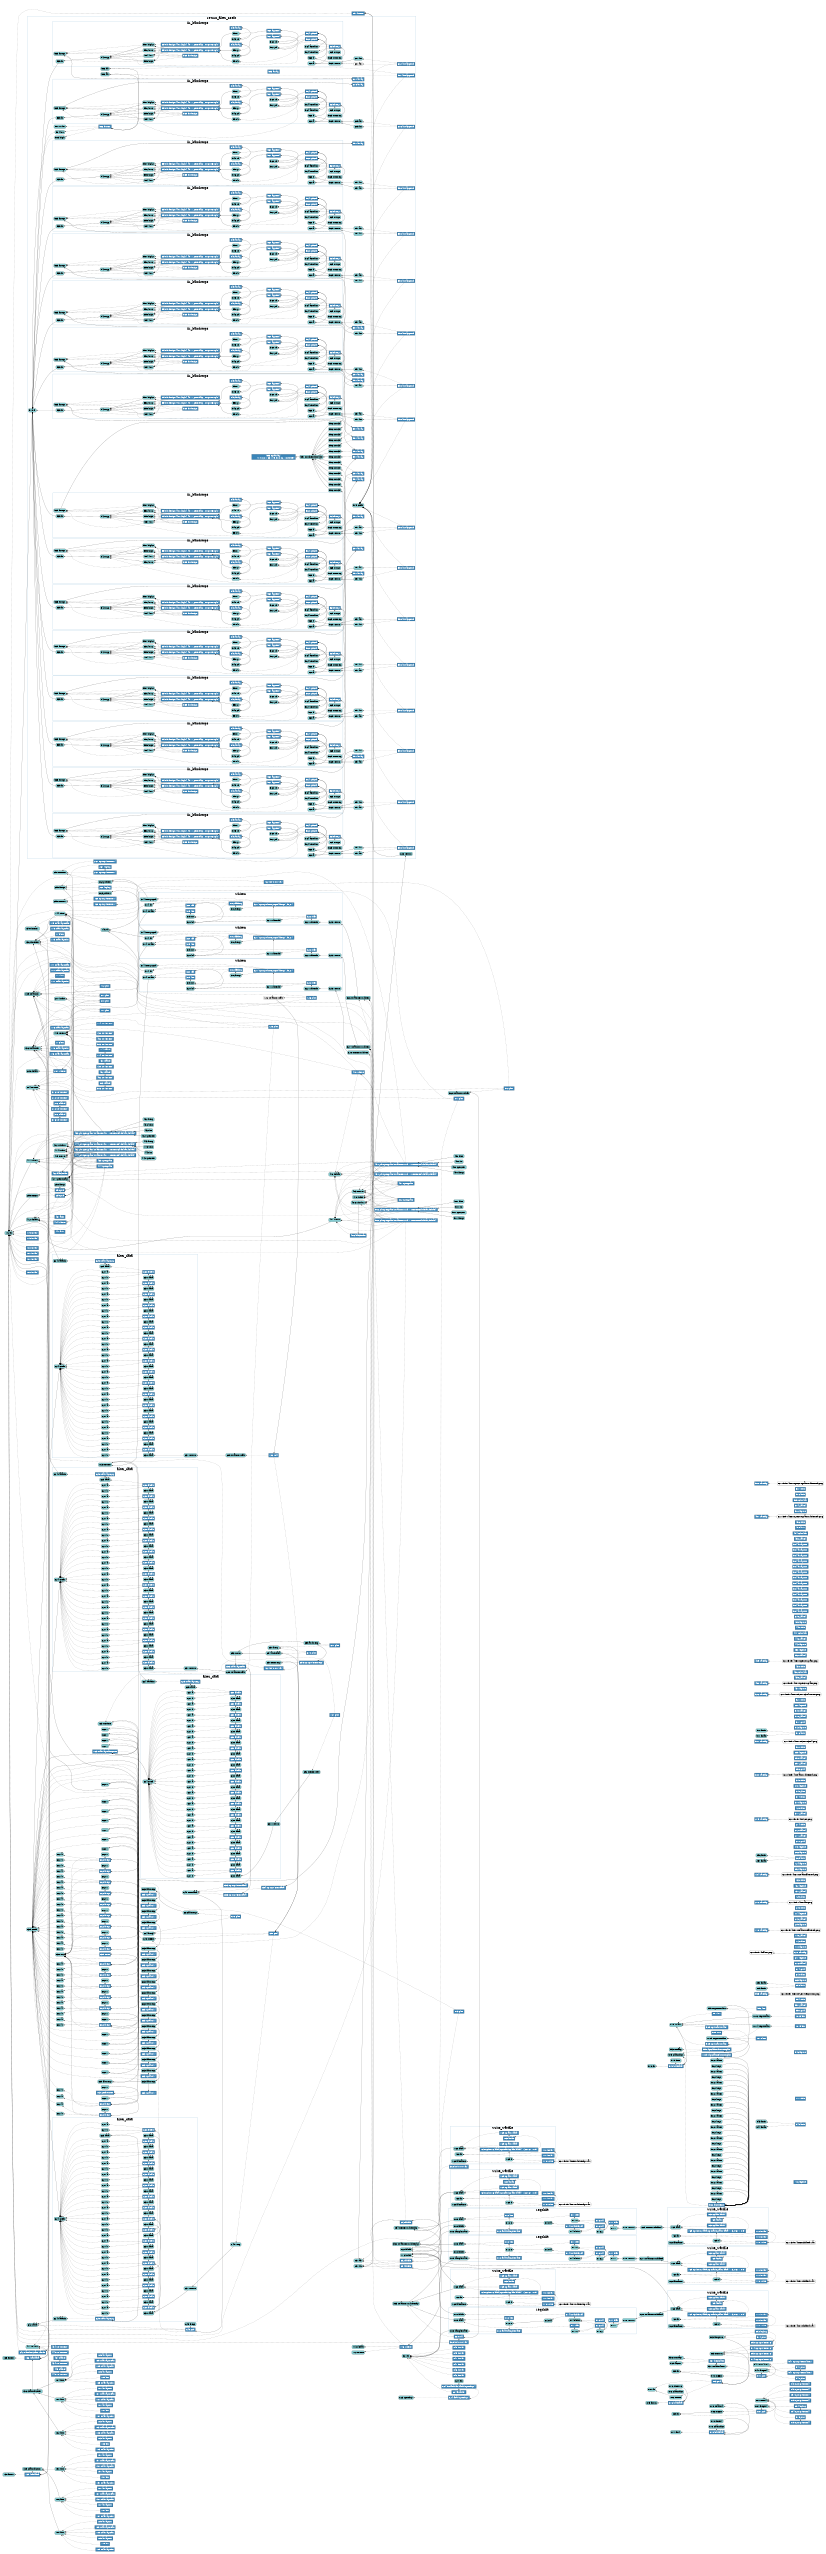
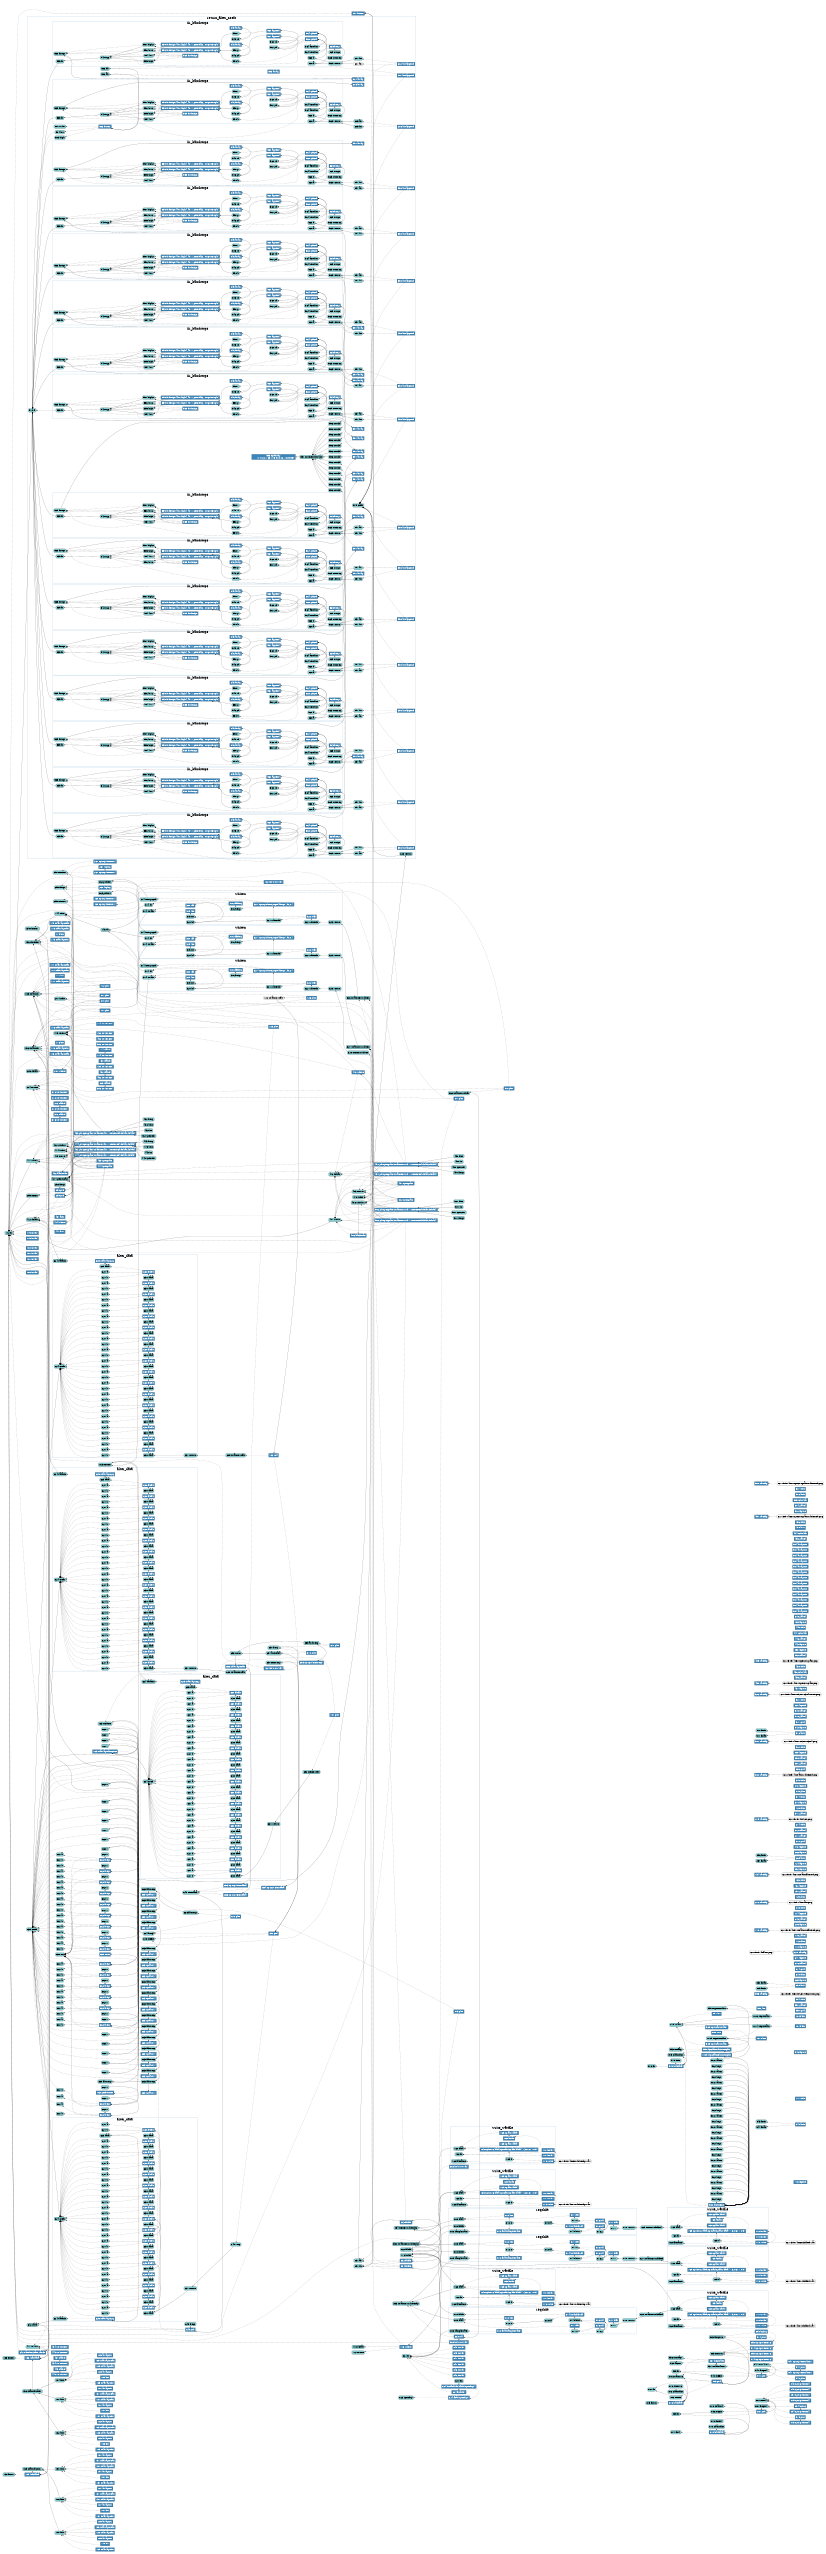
(784, 1953) -> (783, 1952)
none -> (676, 2377)
